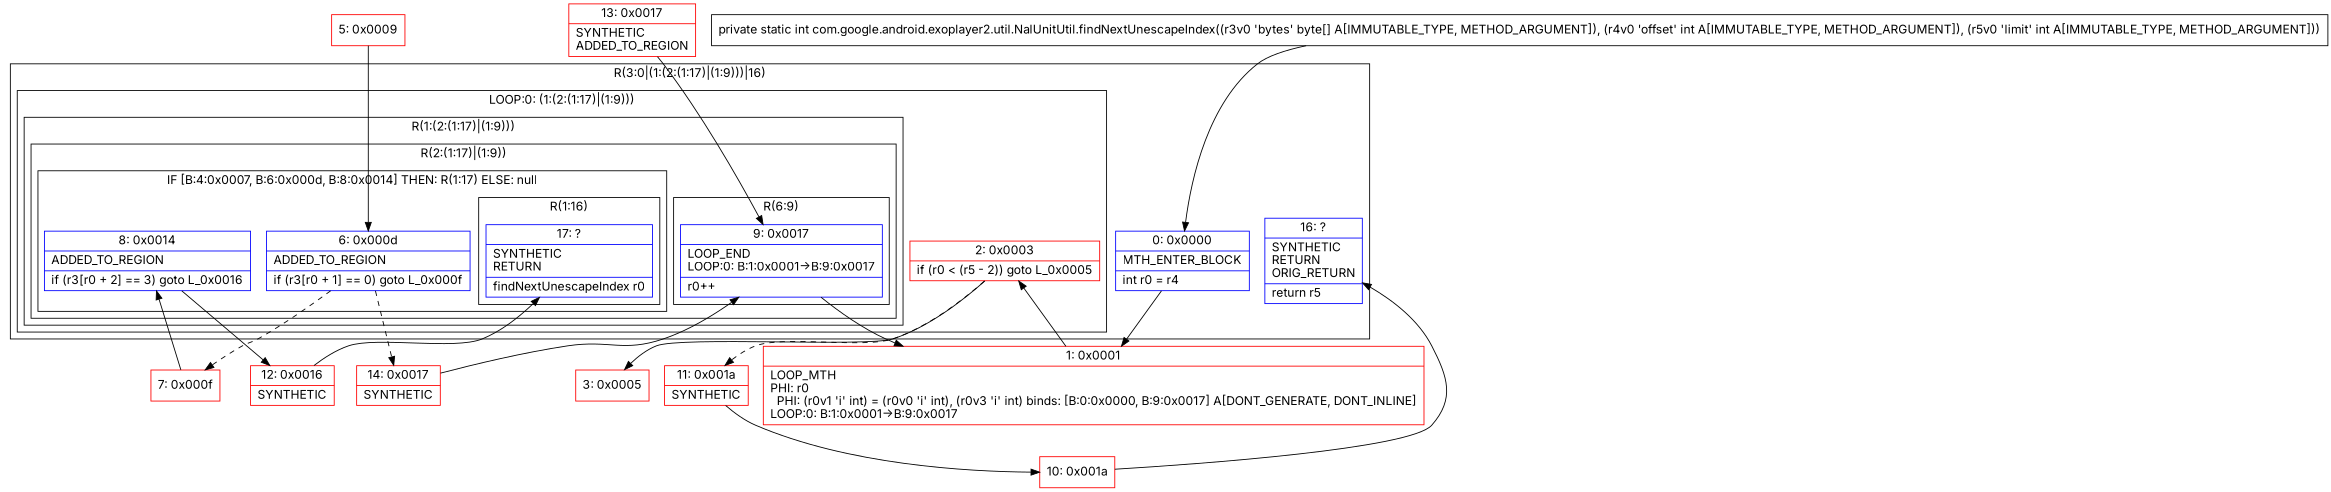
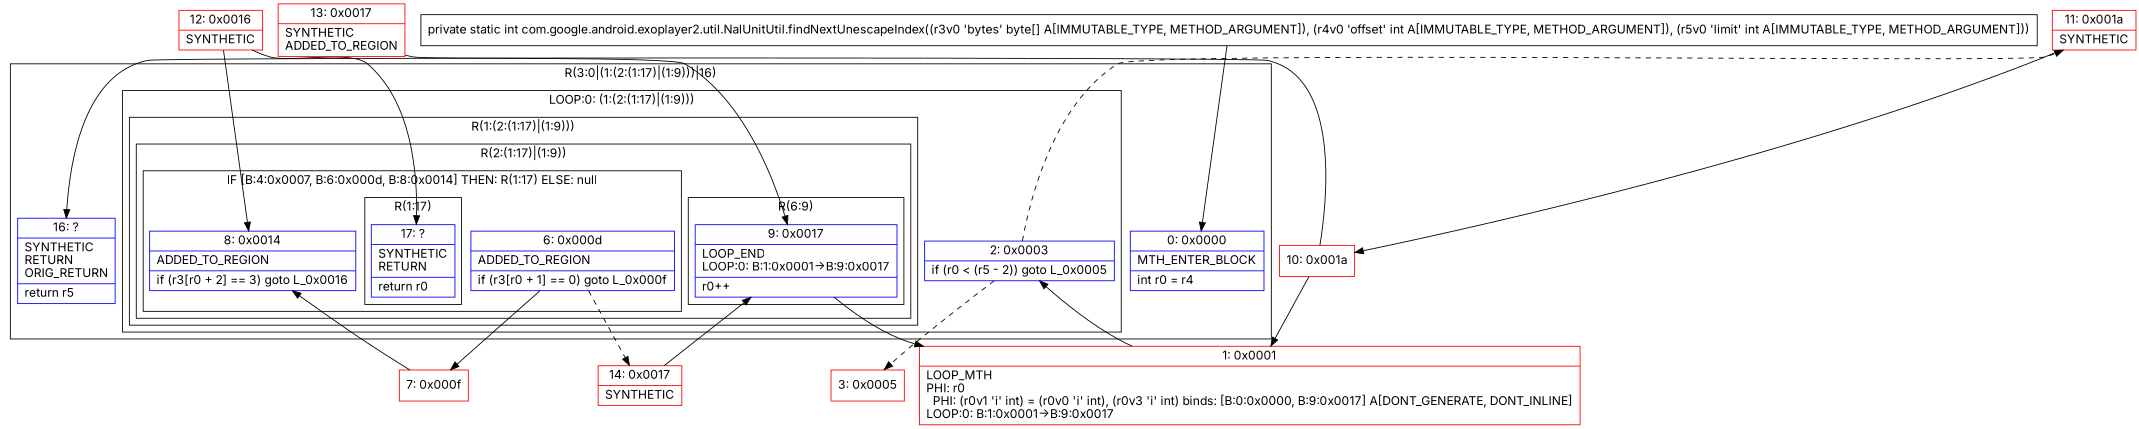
(368, 30) -> none
(569, 207) -> (413, 207)
(1005, 261) -> (1019, 261)
(569, 287) -> (403, 287)
(1144, 315) -> (1292, 308)
(222, 325) -> (235, 136)
(273, 330) -> (478, 346)
(814, 342) -> (942, 321)
